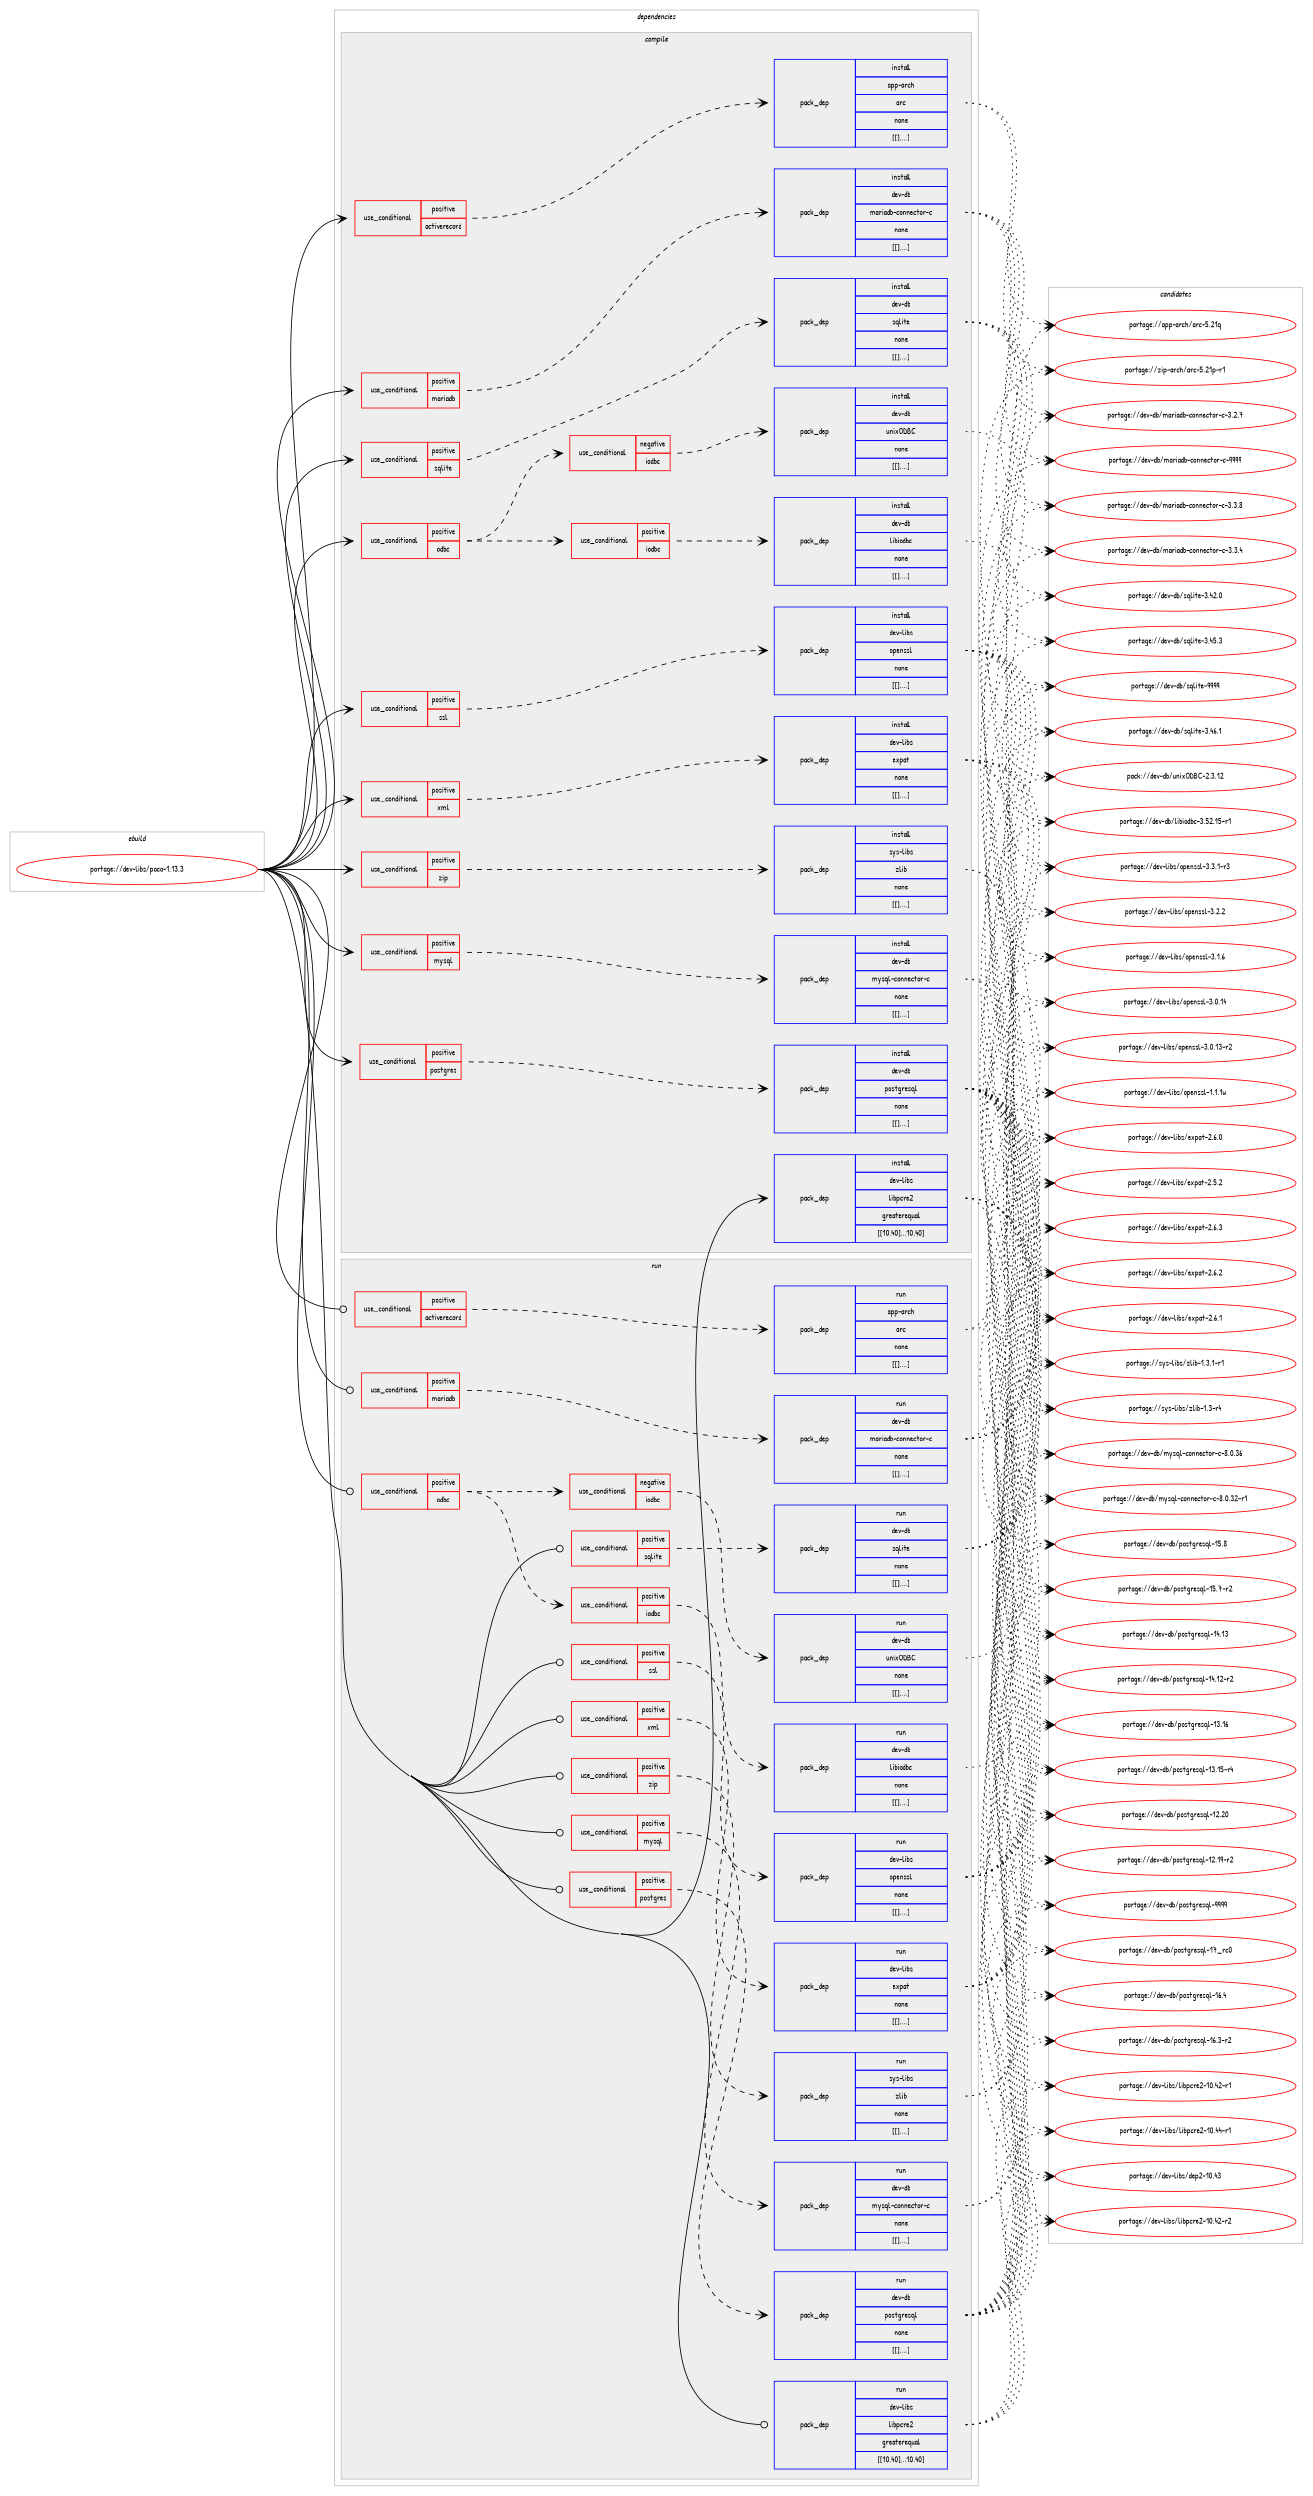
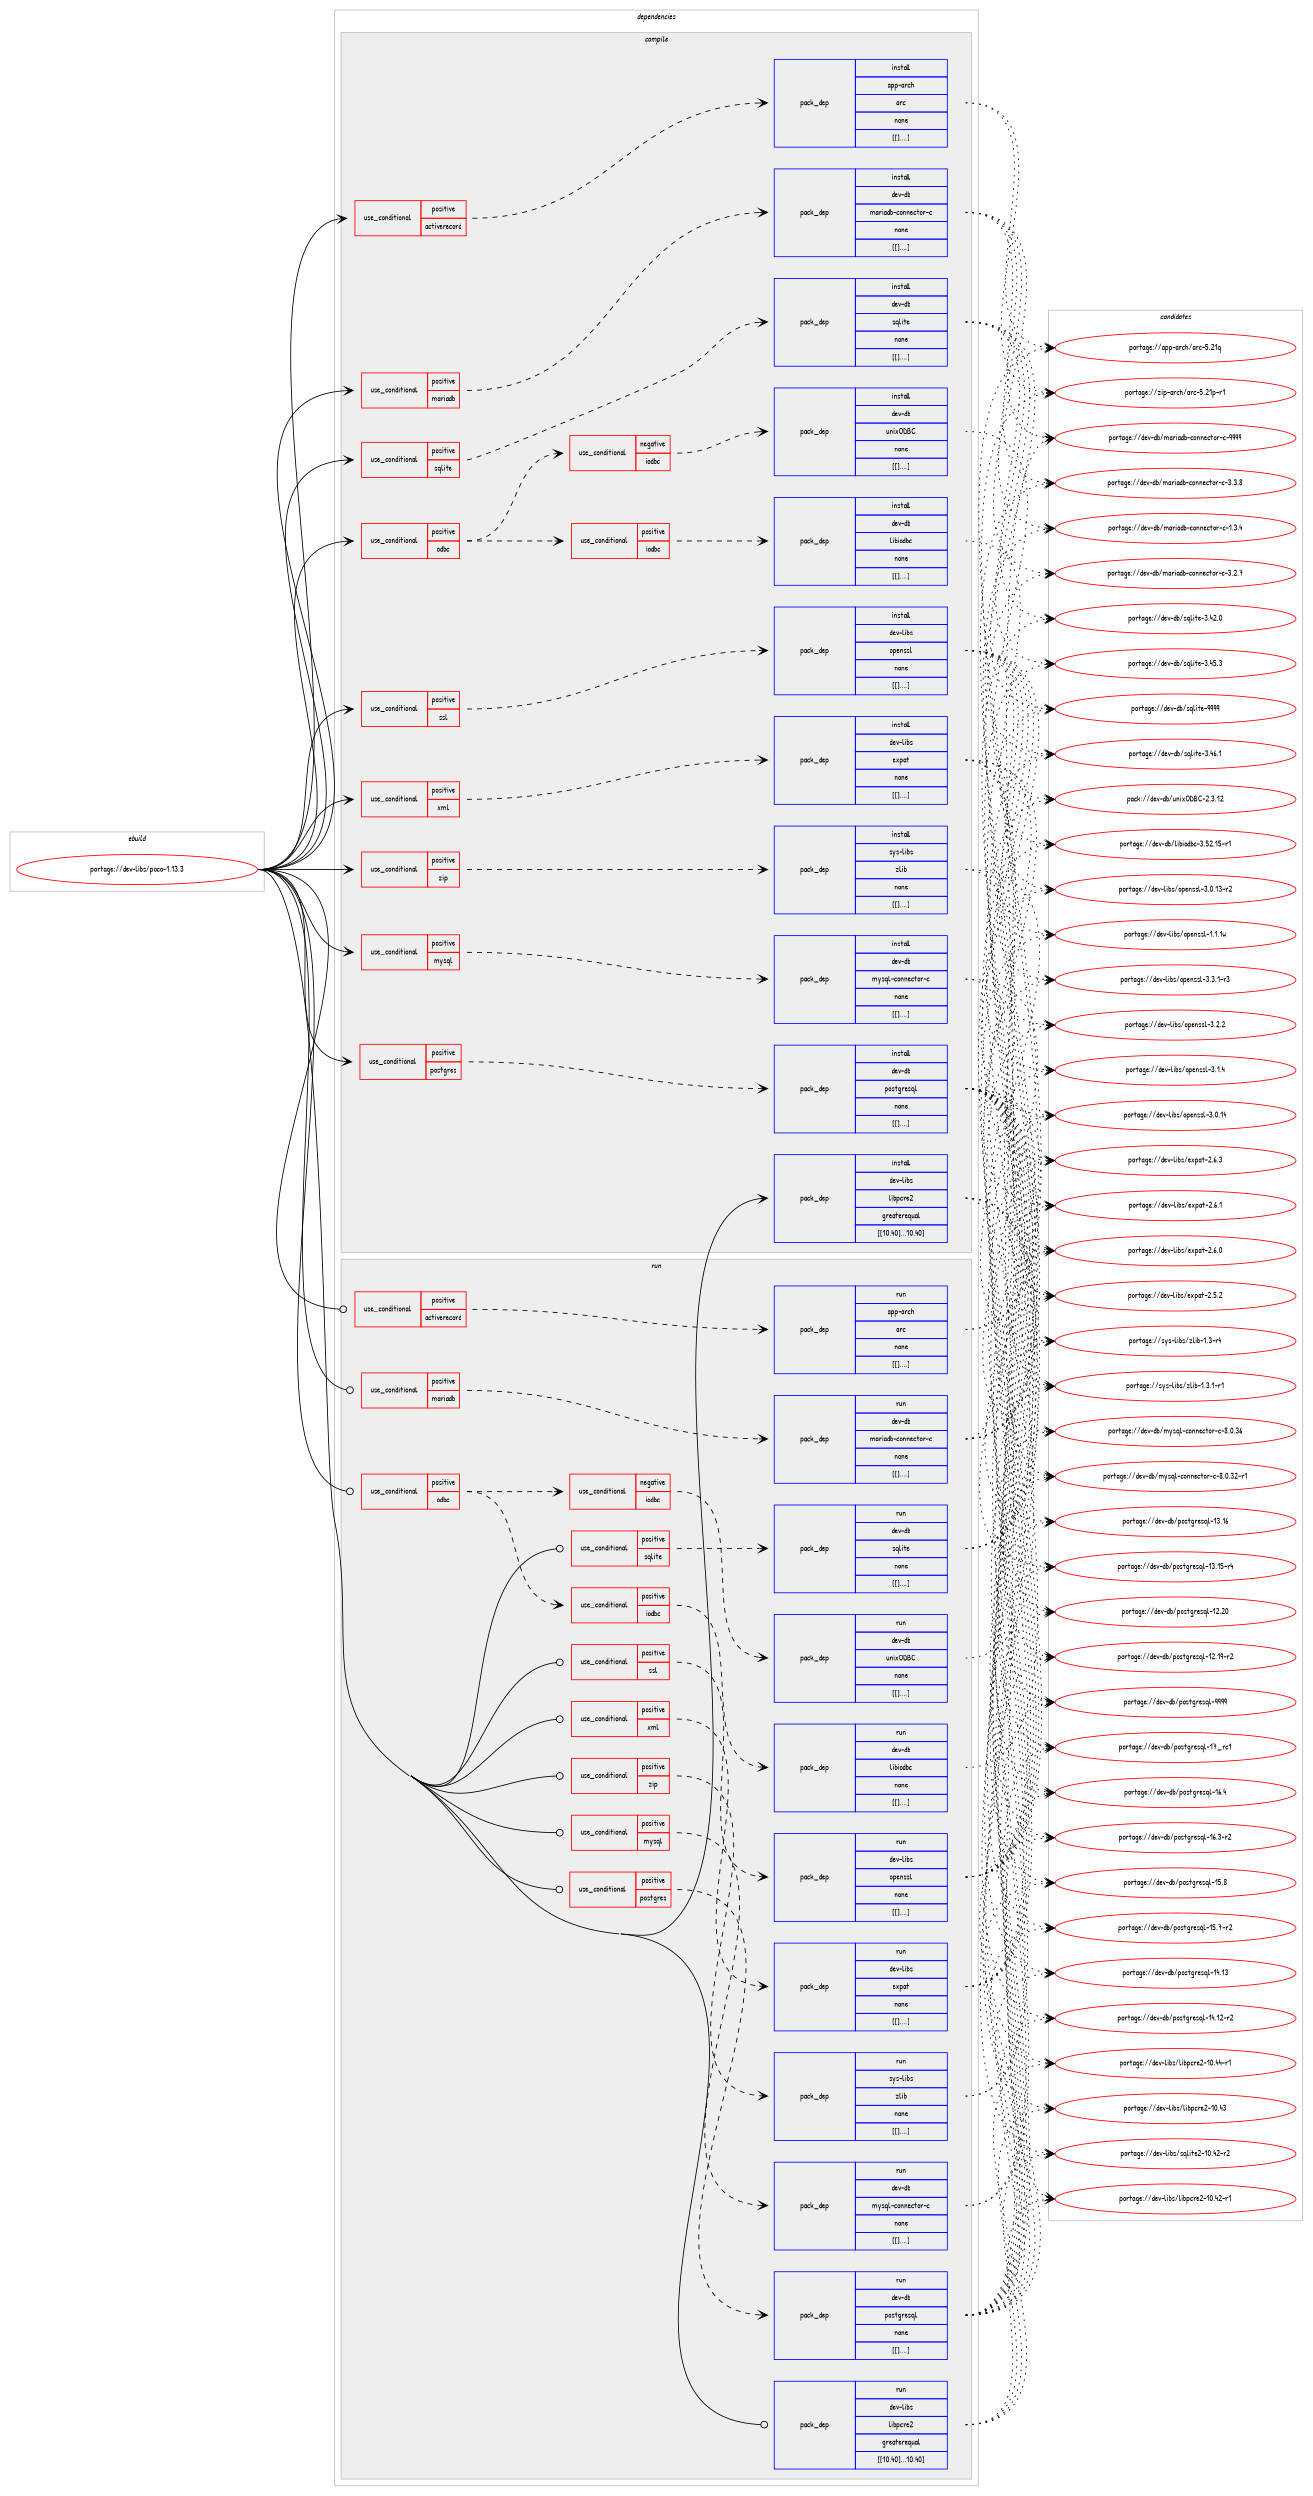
(1176, 551) -> (1176, 528)
(1176, 957) -> (1176, 1070)
(1176, 1273) -> none
(1176, 1951) -> (1176, 1747)
(1176, 2176) -> (1176, 2109)
(1176, 2222) -> (1176, 2154)
